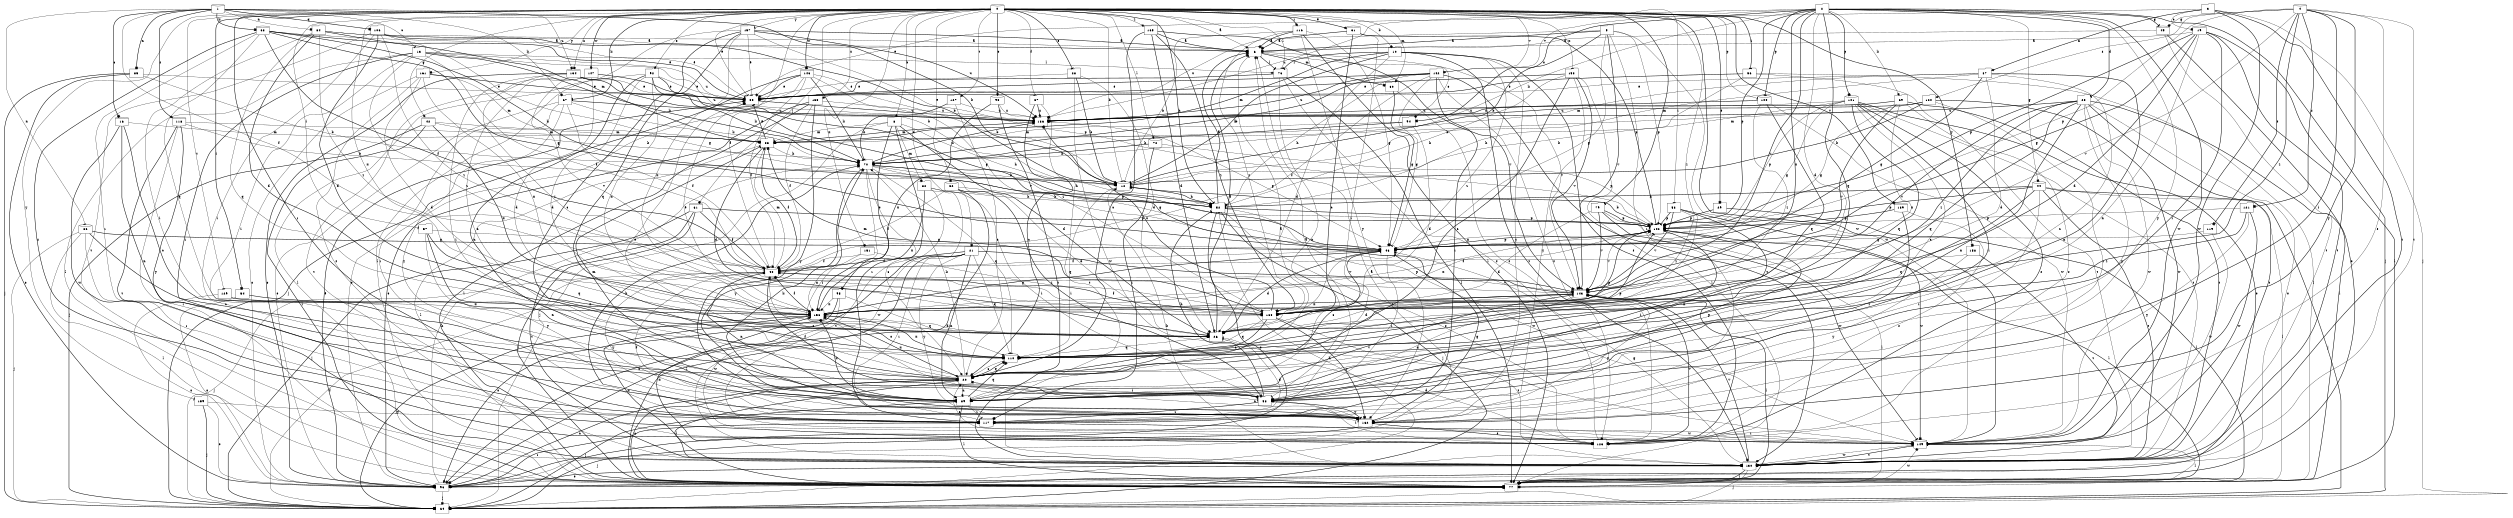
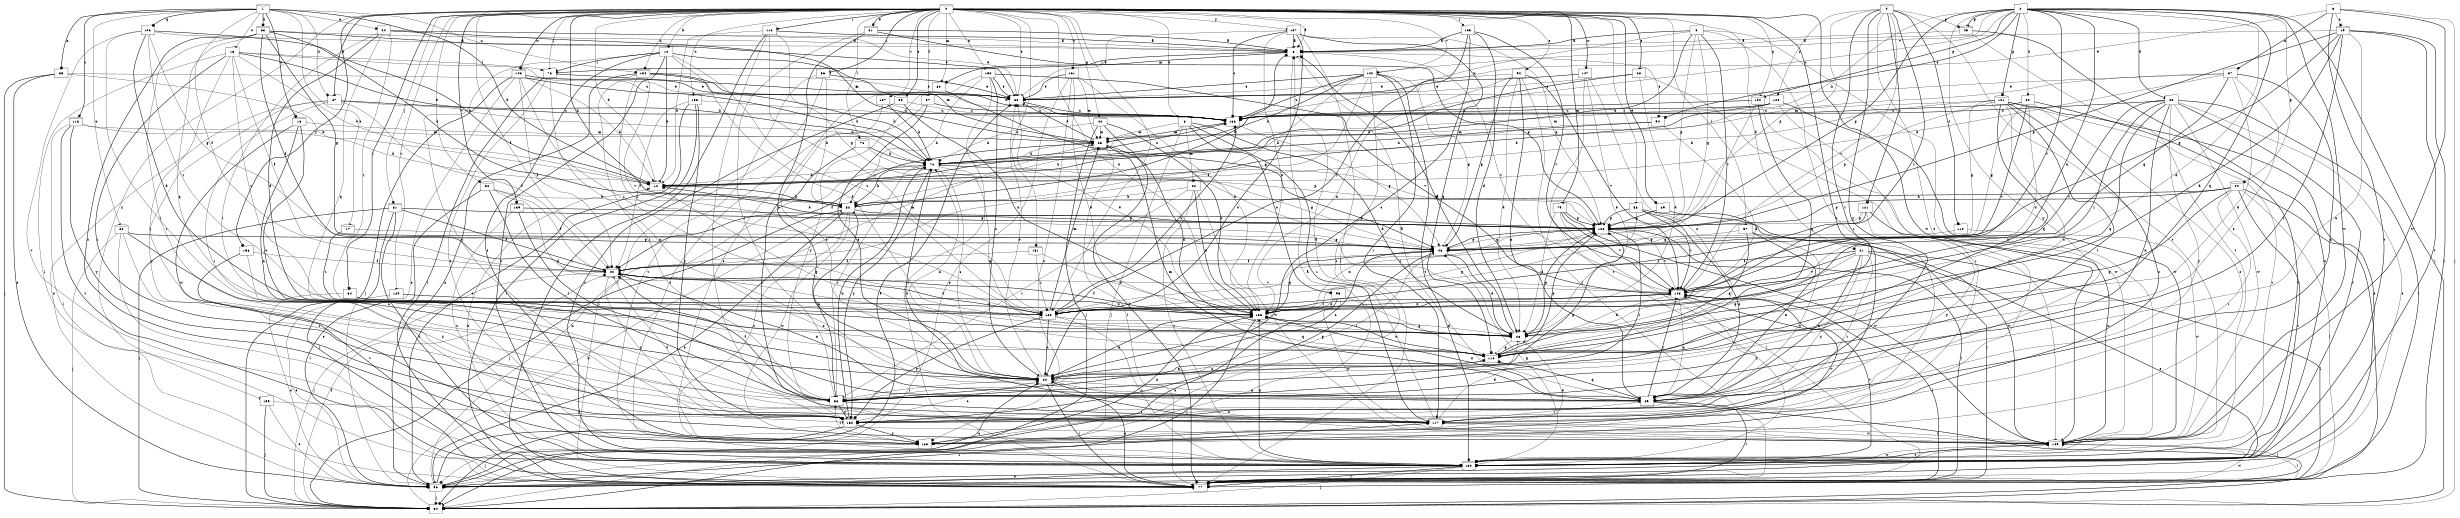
none -> (348, 229)
(1468, 240) -> (1497, 240)
